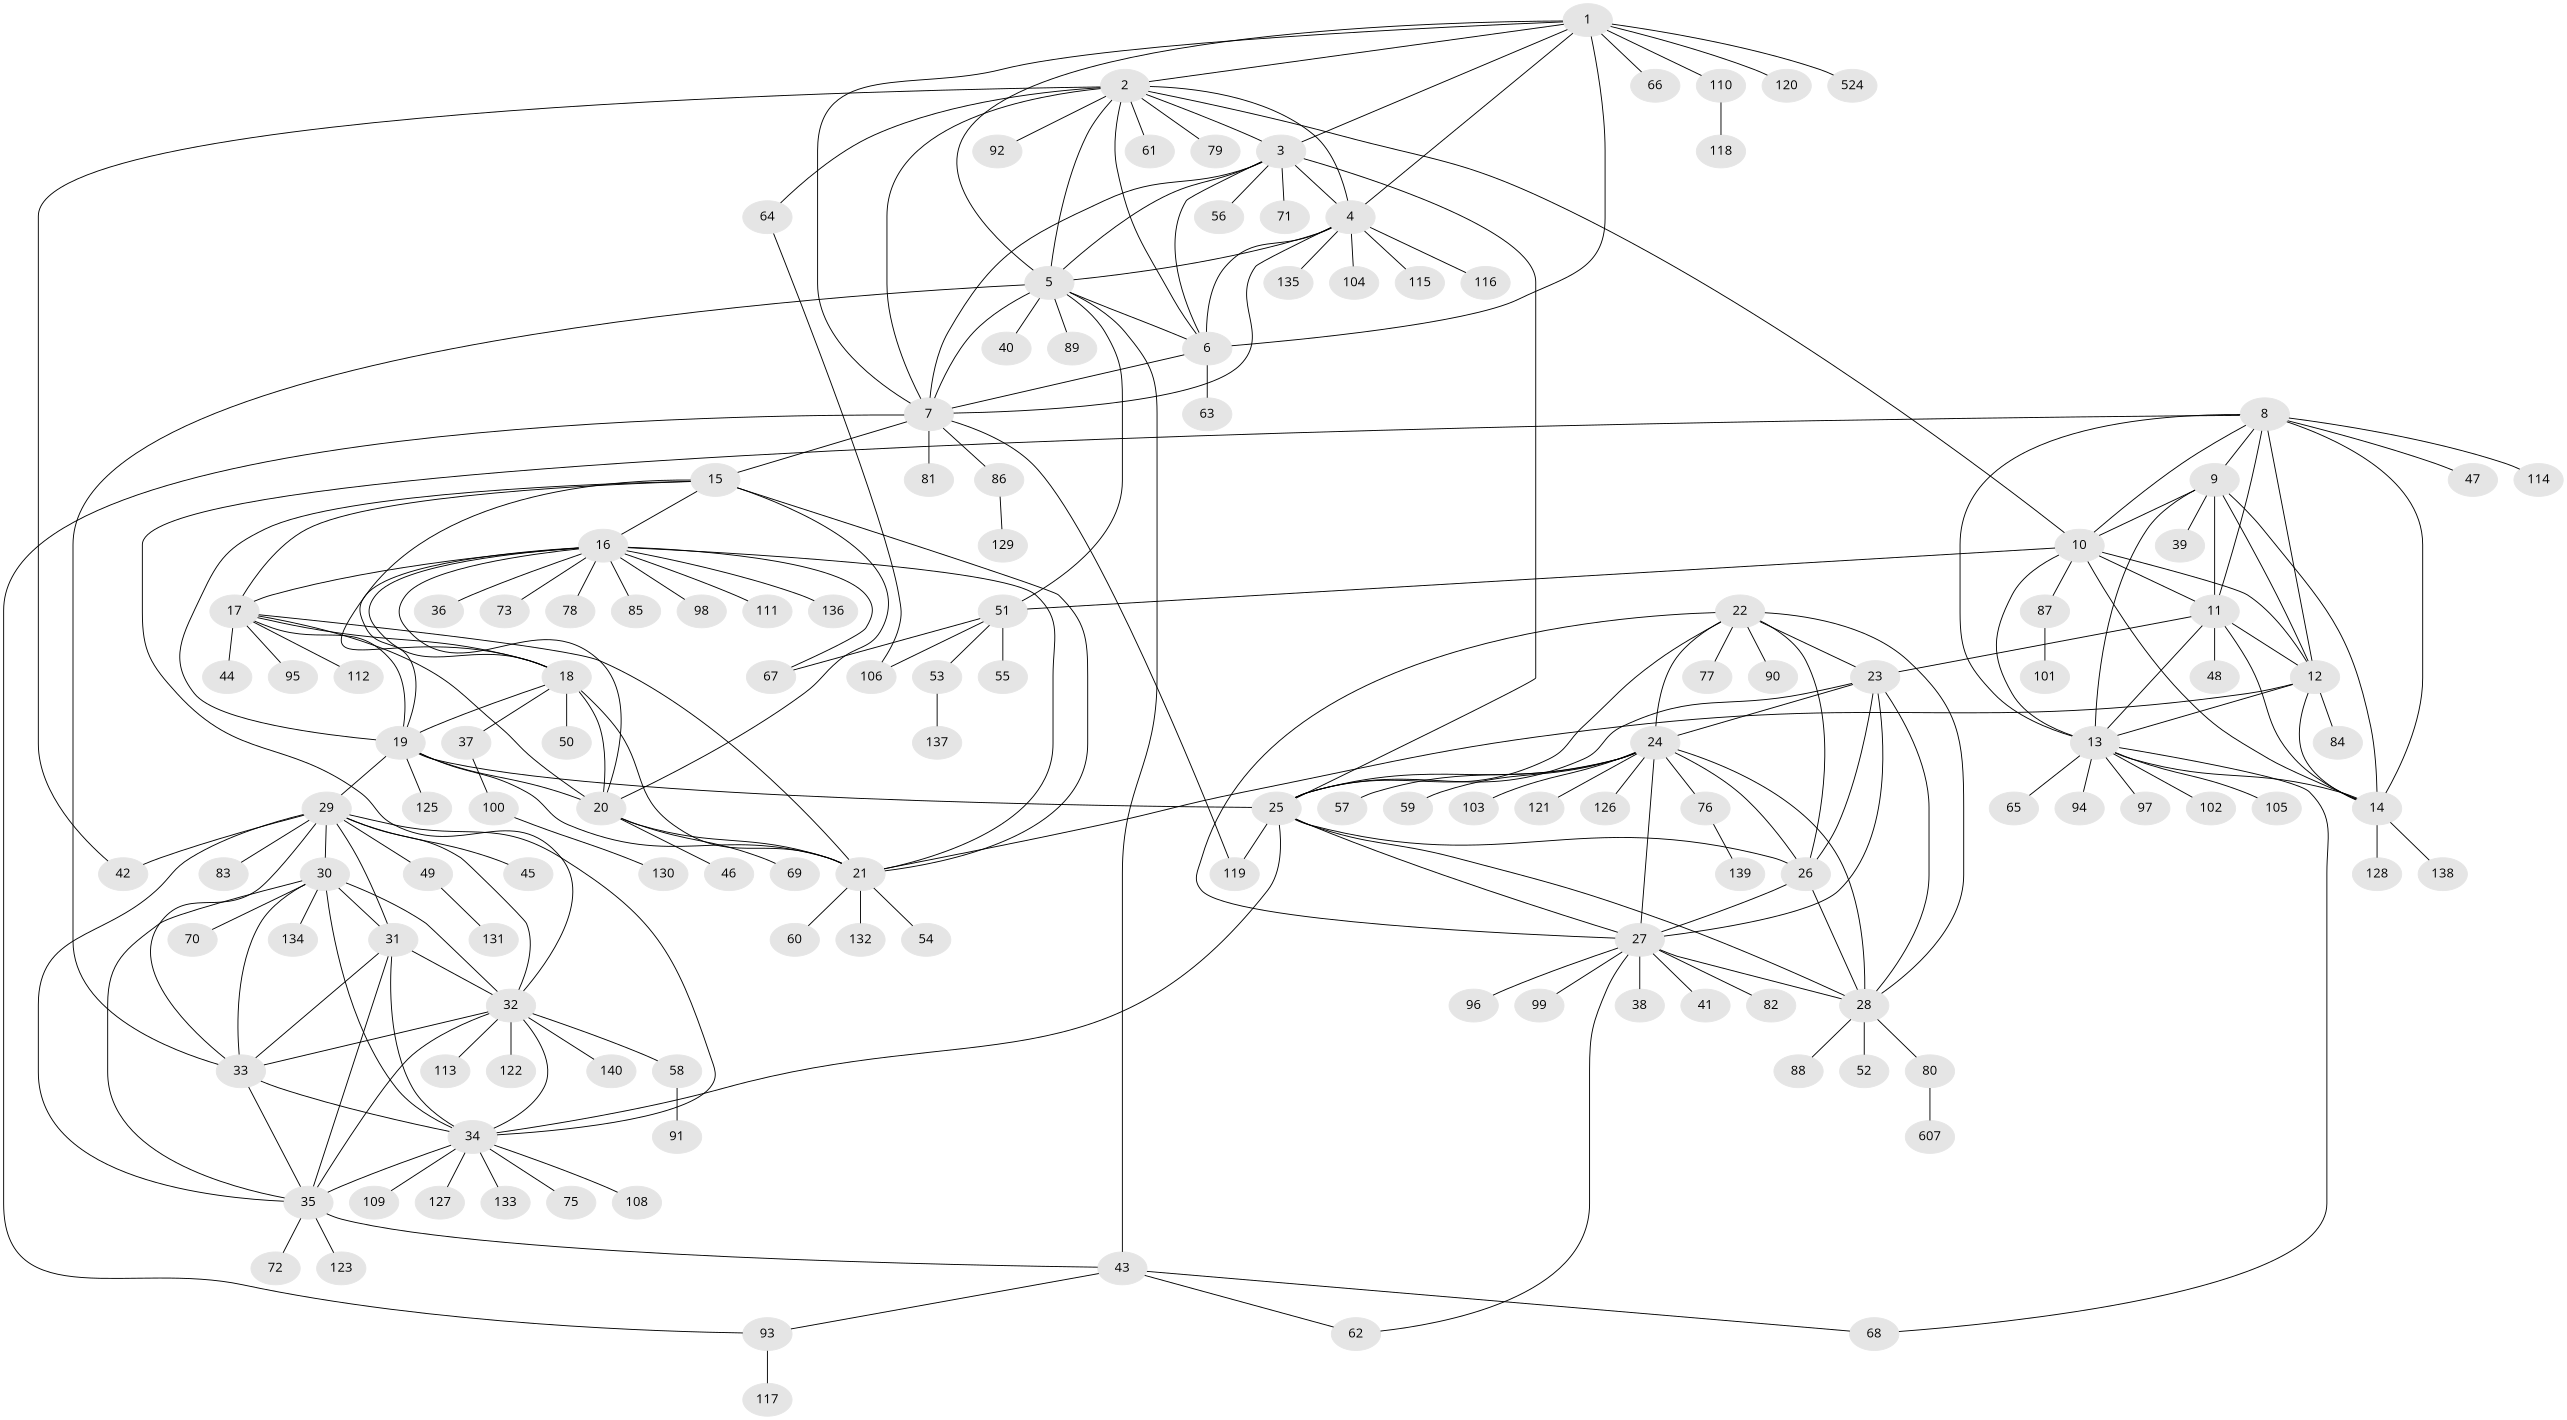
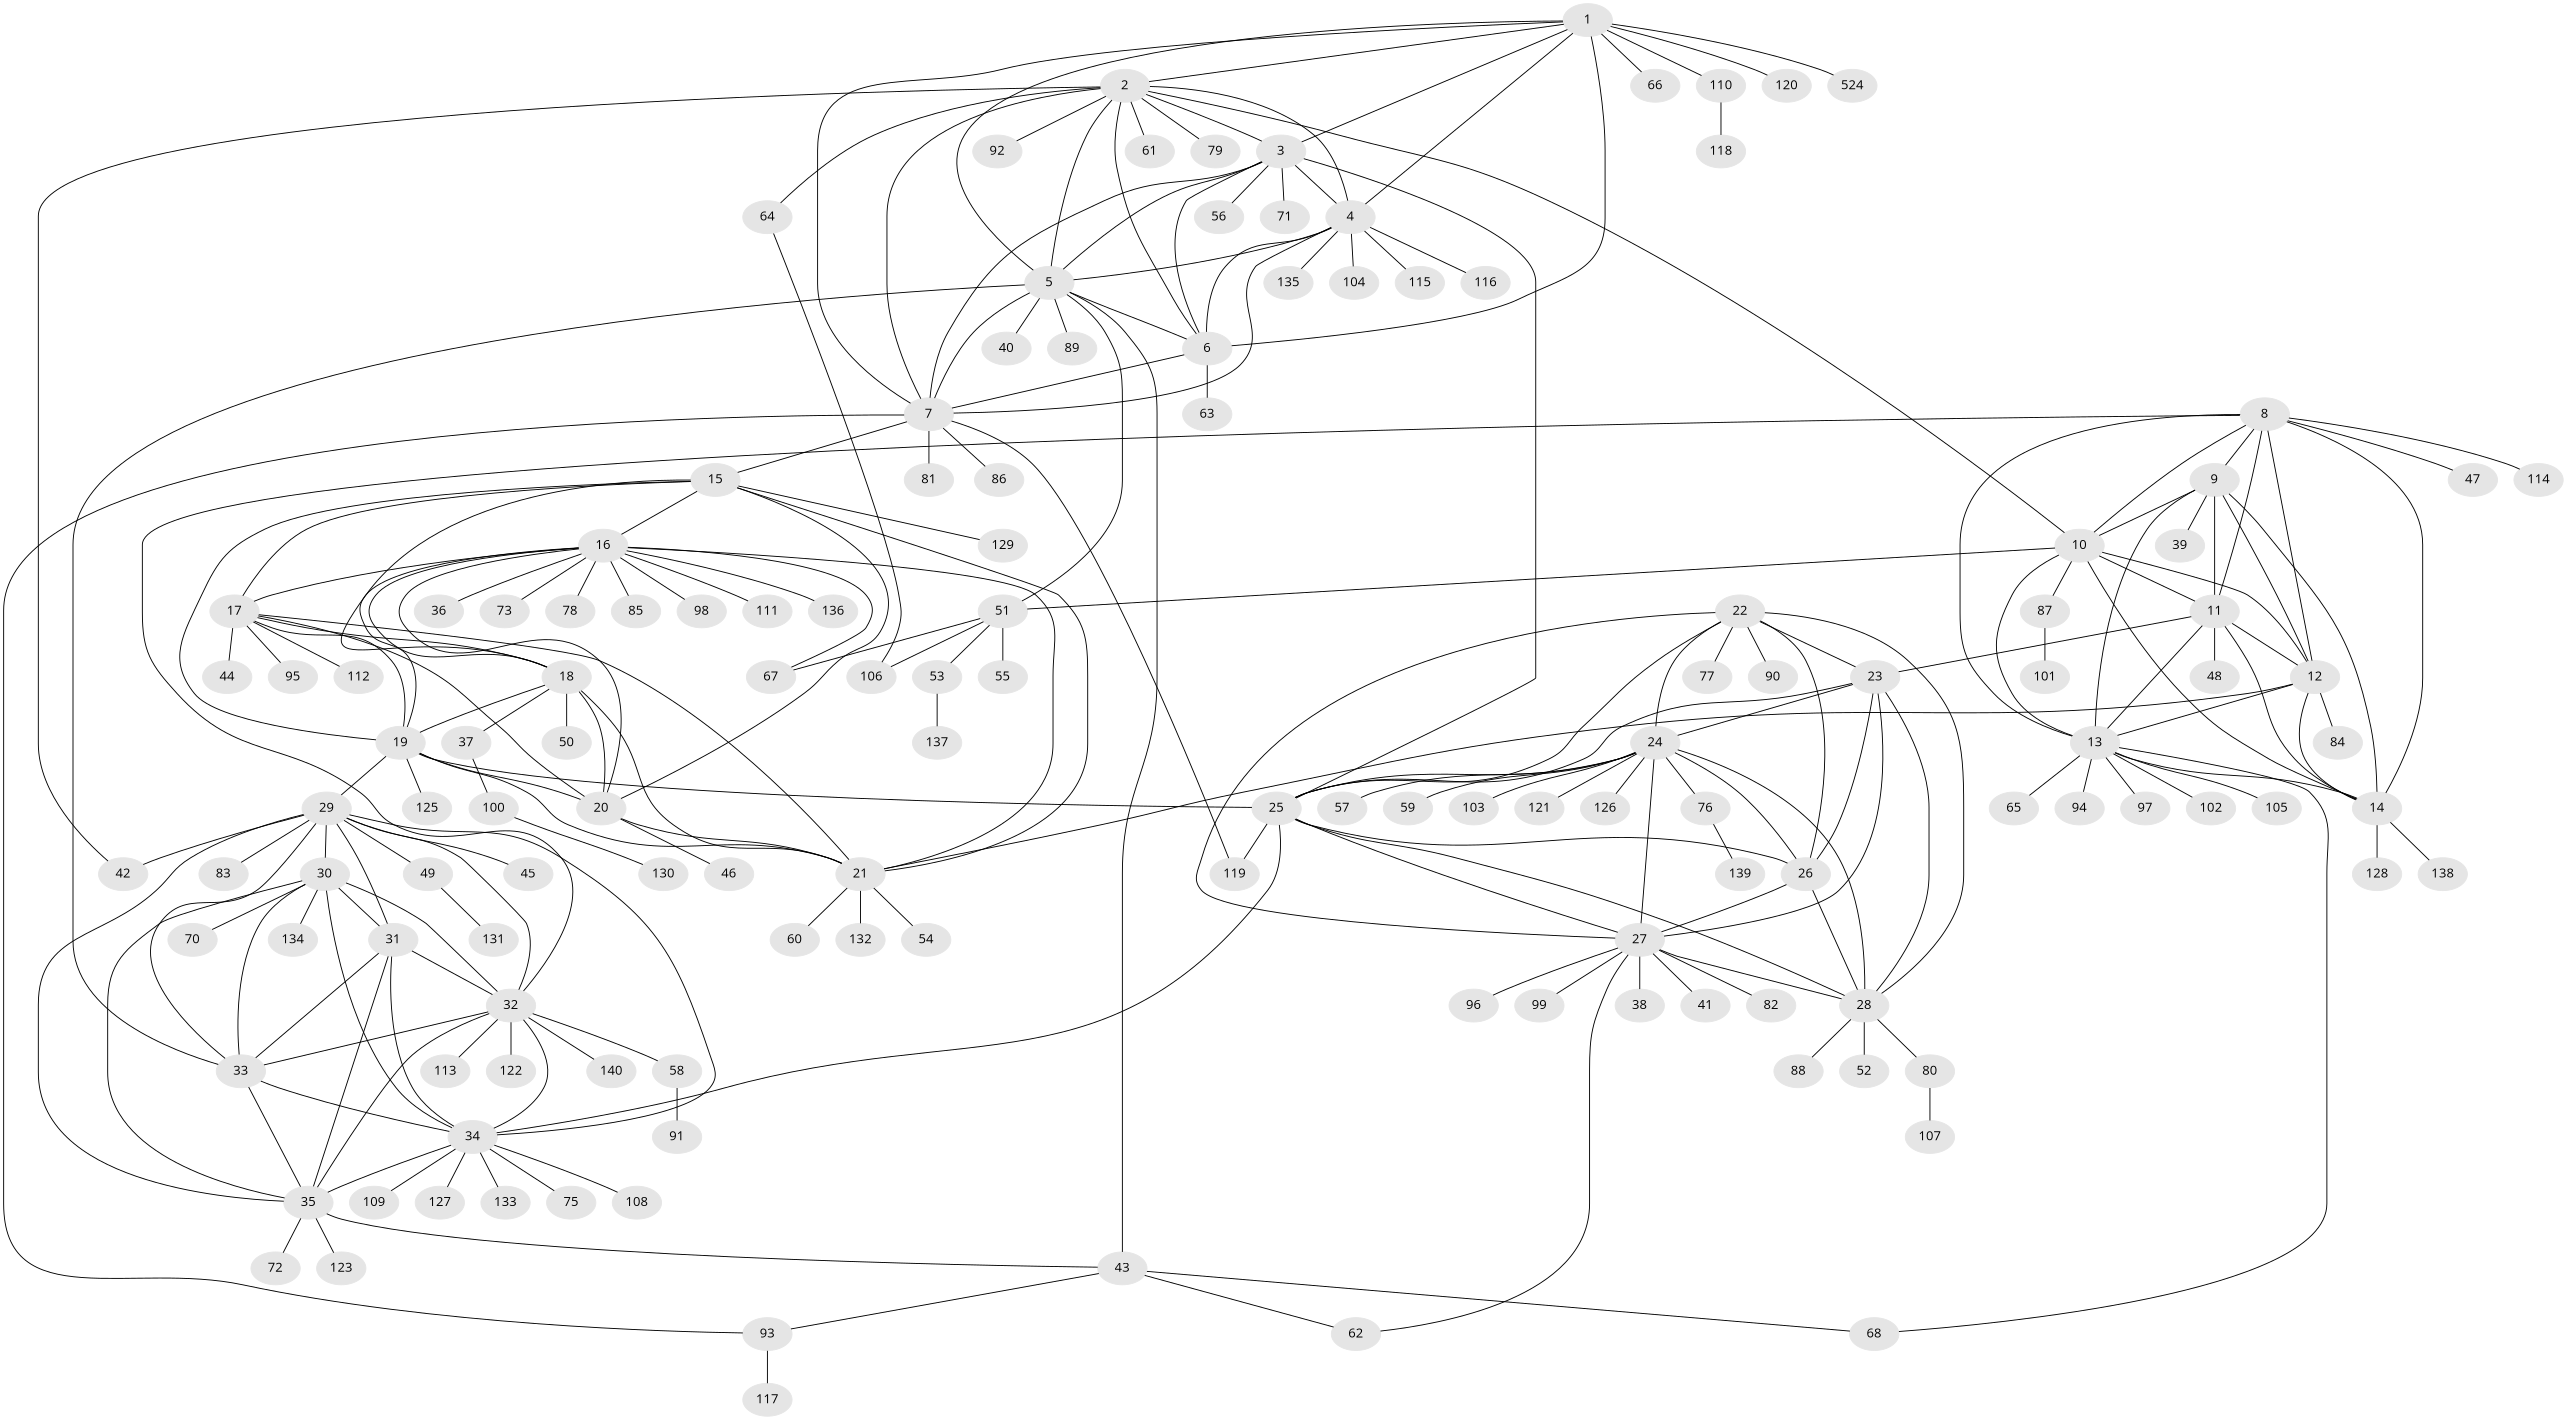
(1001, 513) -> (859, 513)
(795, 874) -> none
(1930, 1137) -> (1930, 1137)
